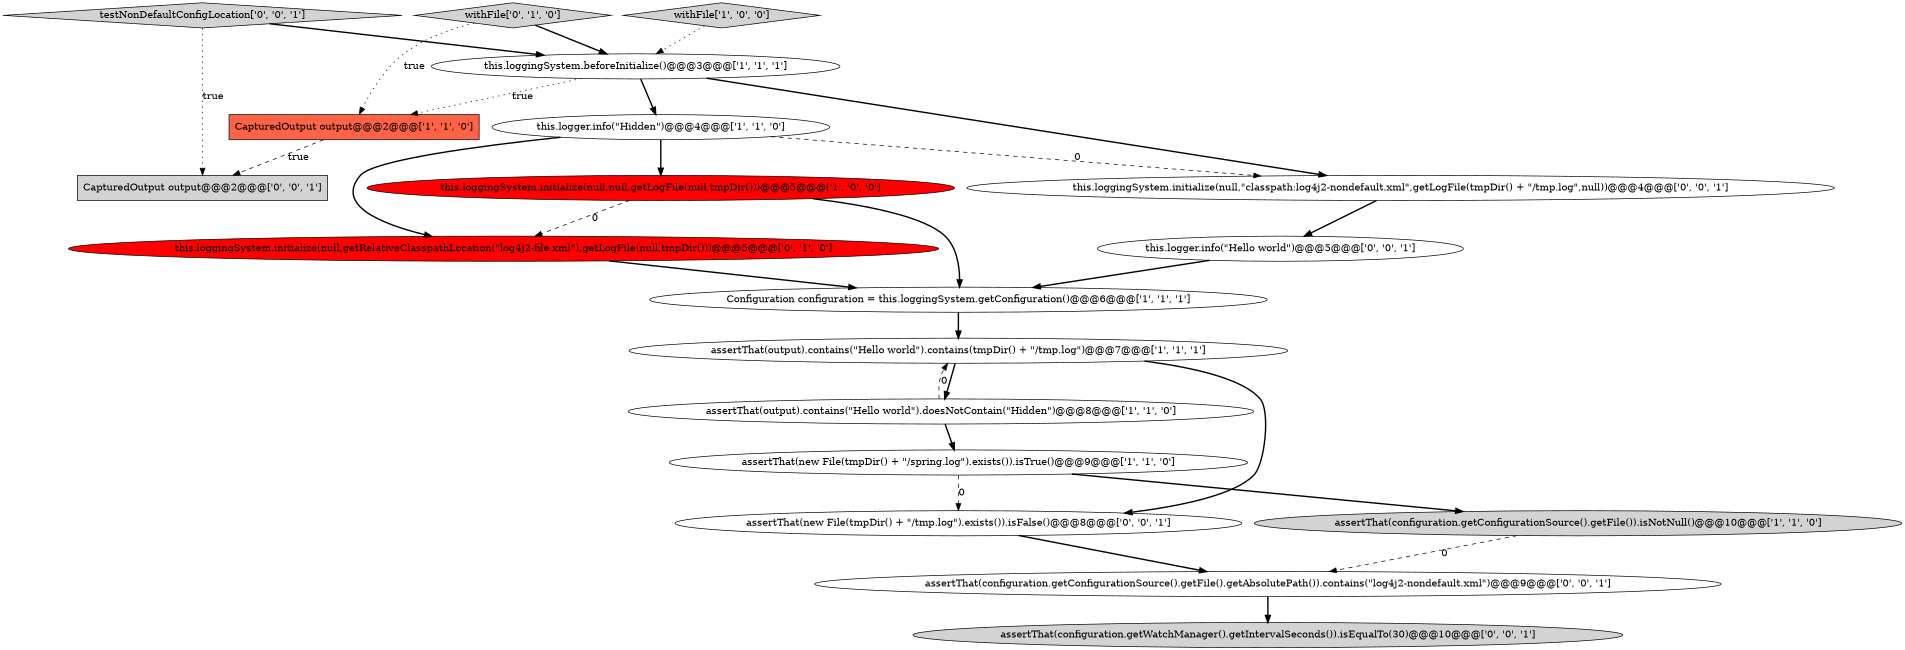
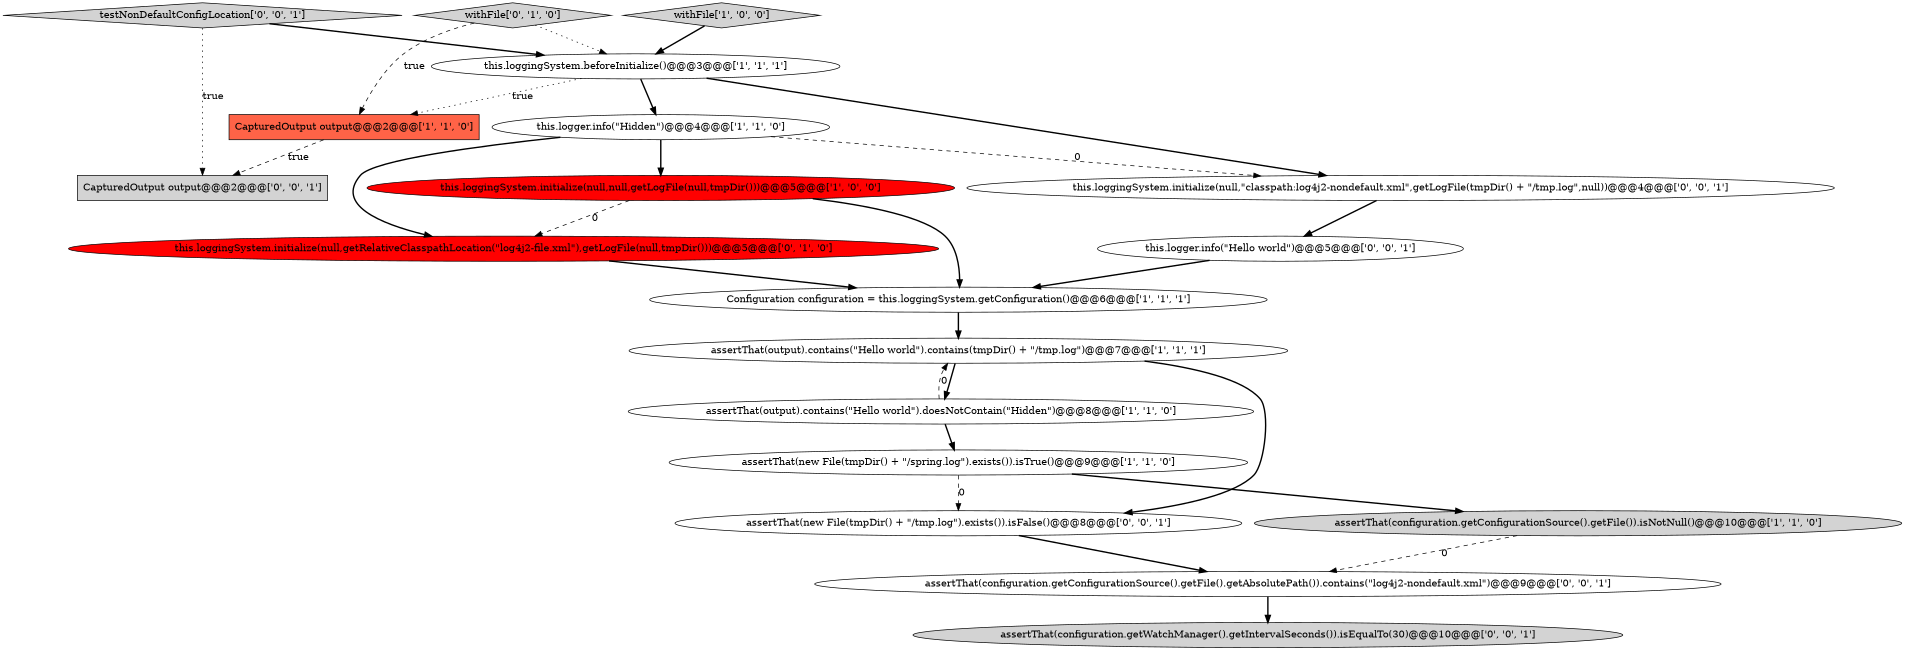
(568, 38) -> (568, 38)
(683, 38) -> (683, 38)
(407, 51) -> (407, 51)
